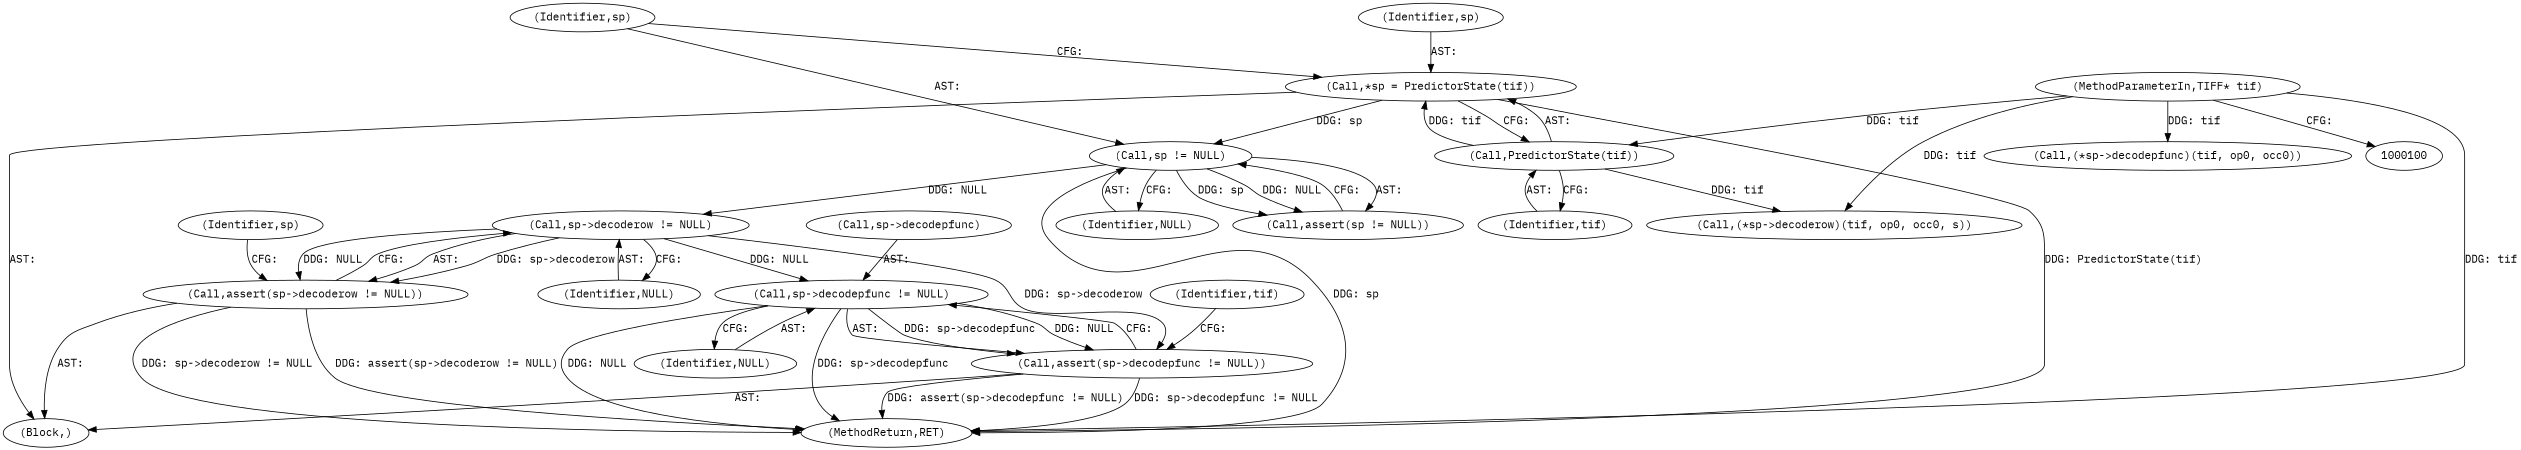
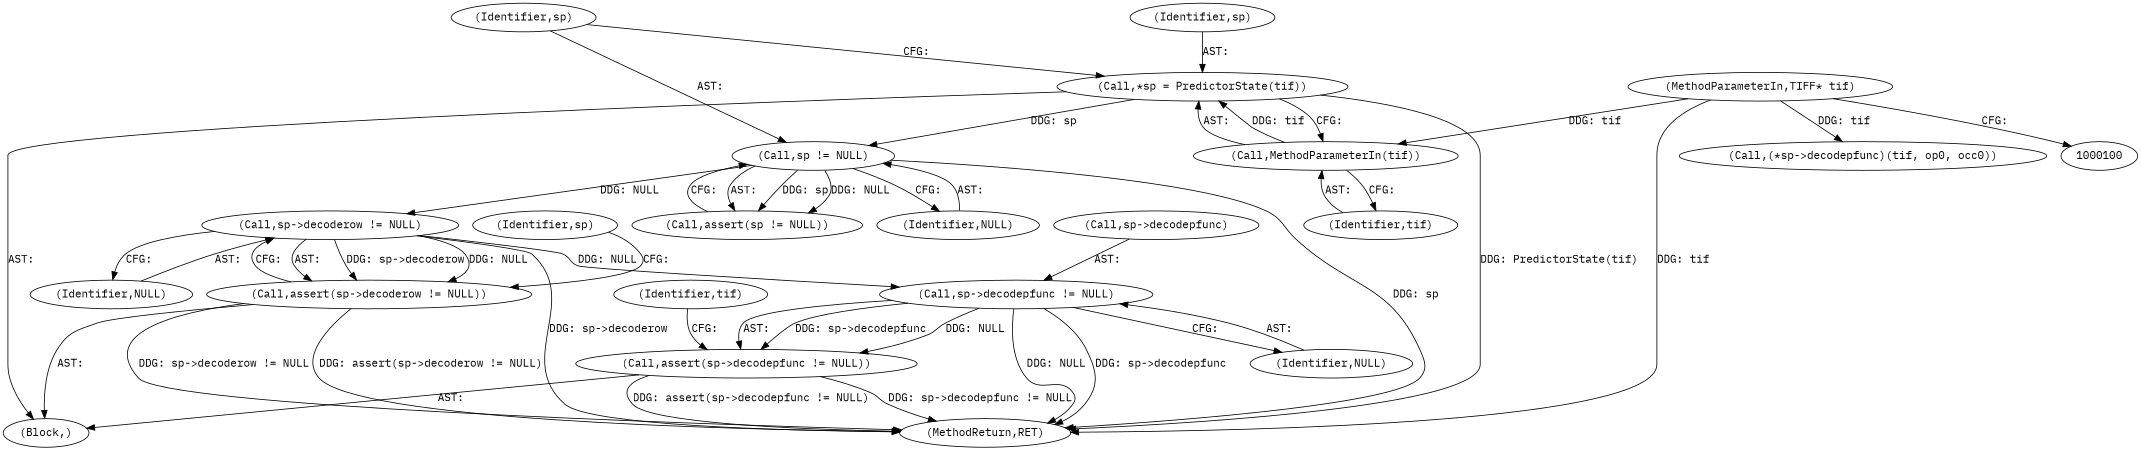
(1554, 156) -> (1326, 156)
(1834, 225) -> none
(953, 269) -> (589, 413)
(1077, 318) -> none
